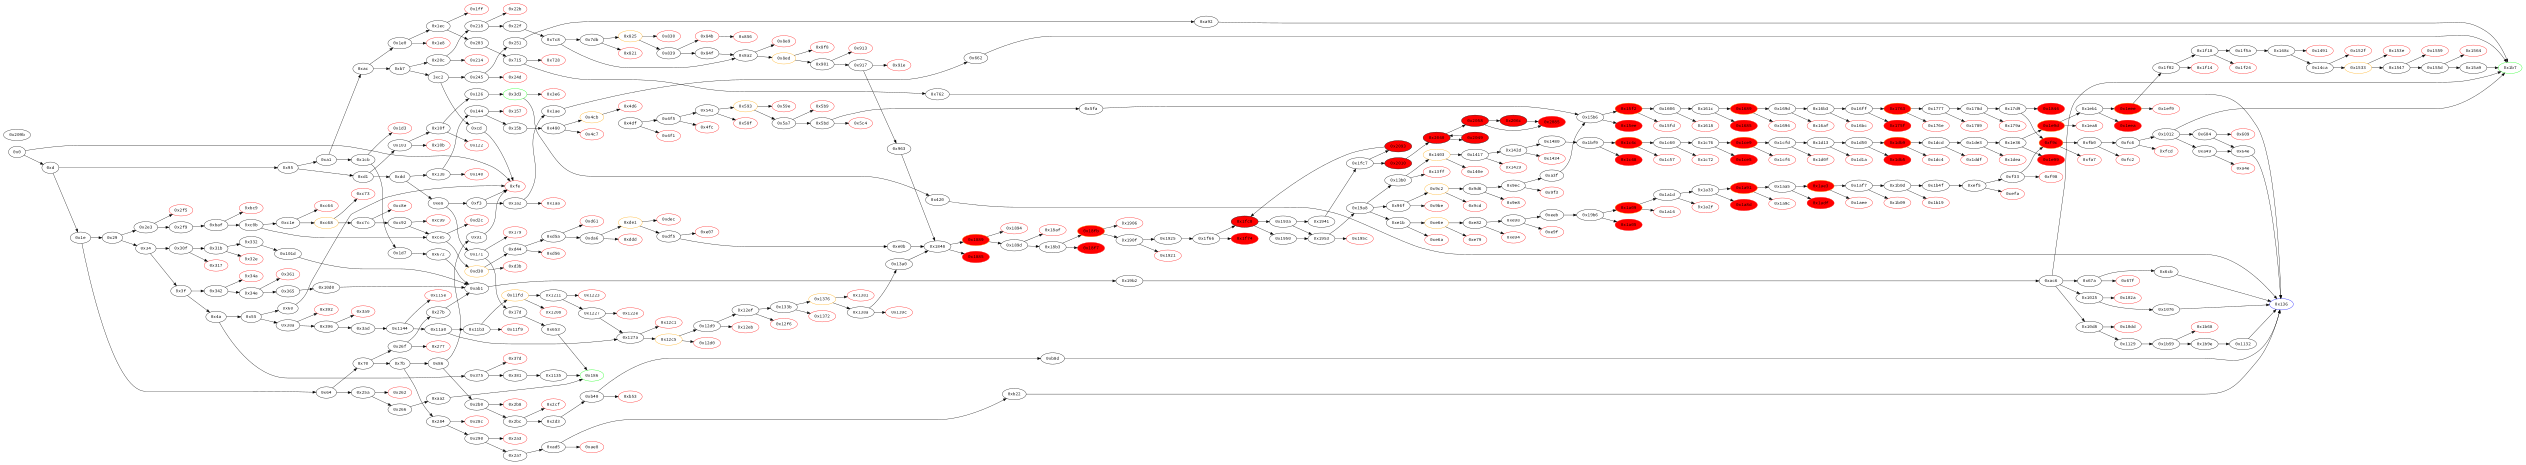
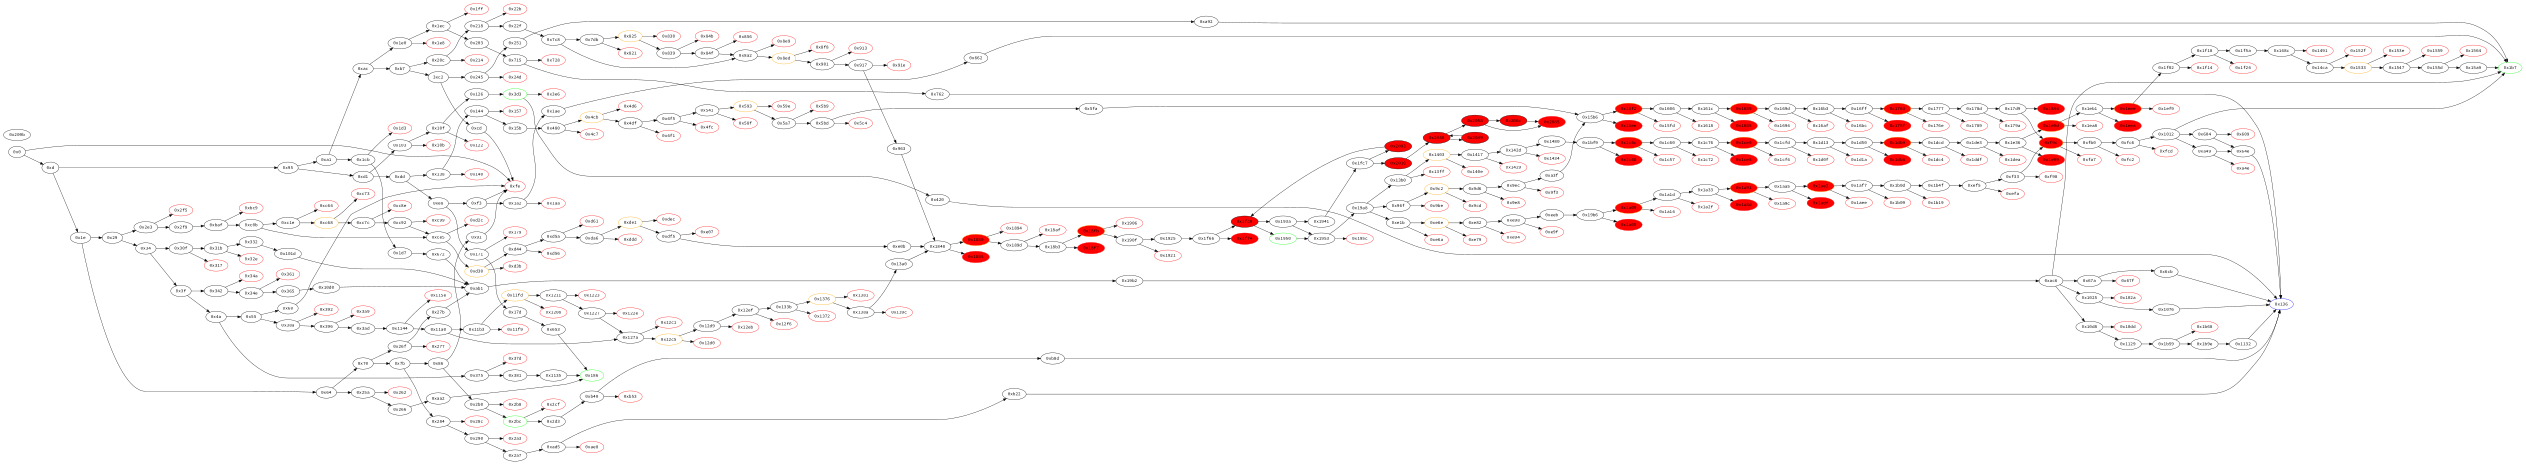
(725, 37) -> (725, 46)
none -> (609, 120)
(1283, 239) -> (1283, 239)
(515, 422) -> (515, 422)
